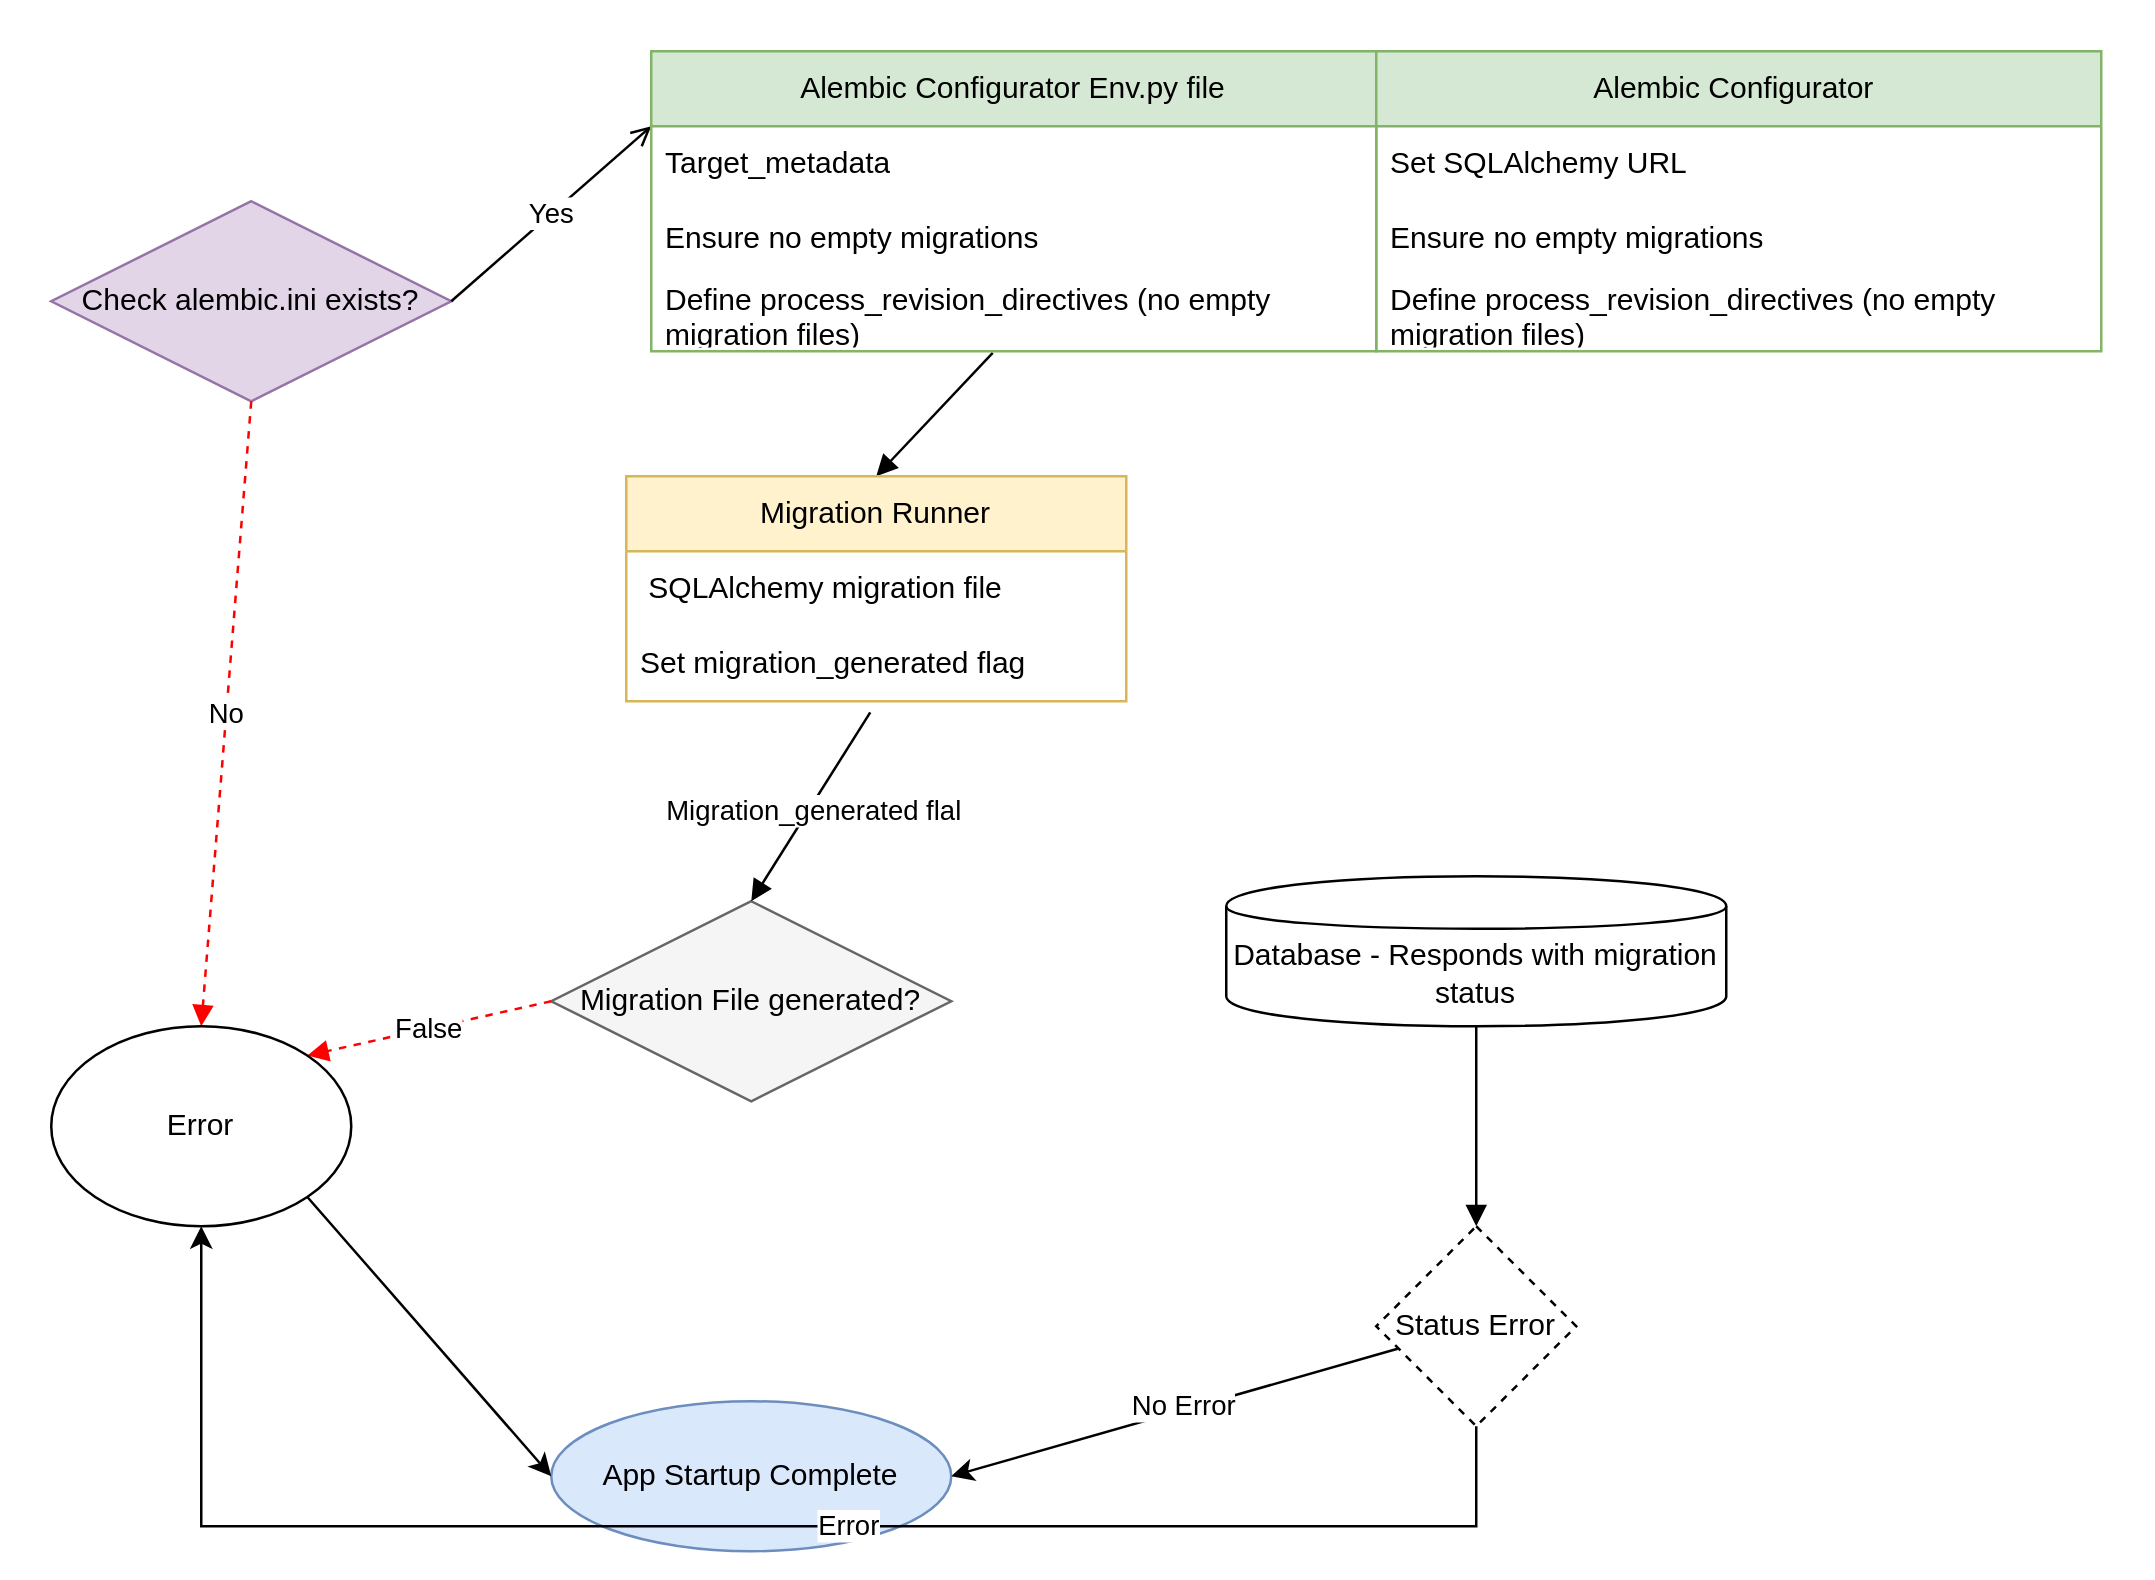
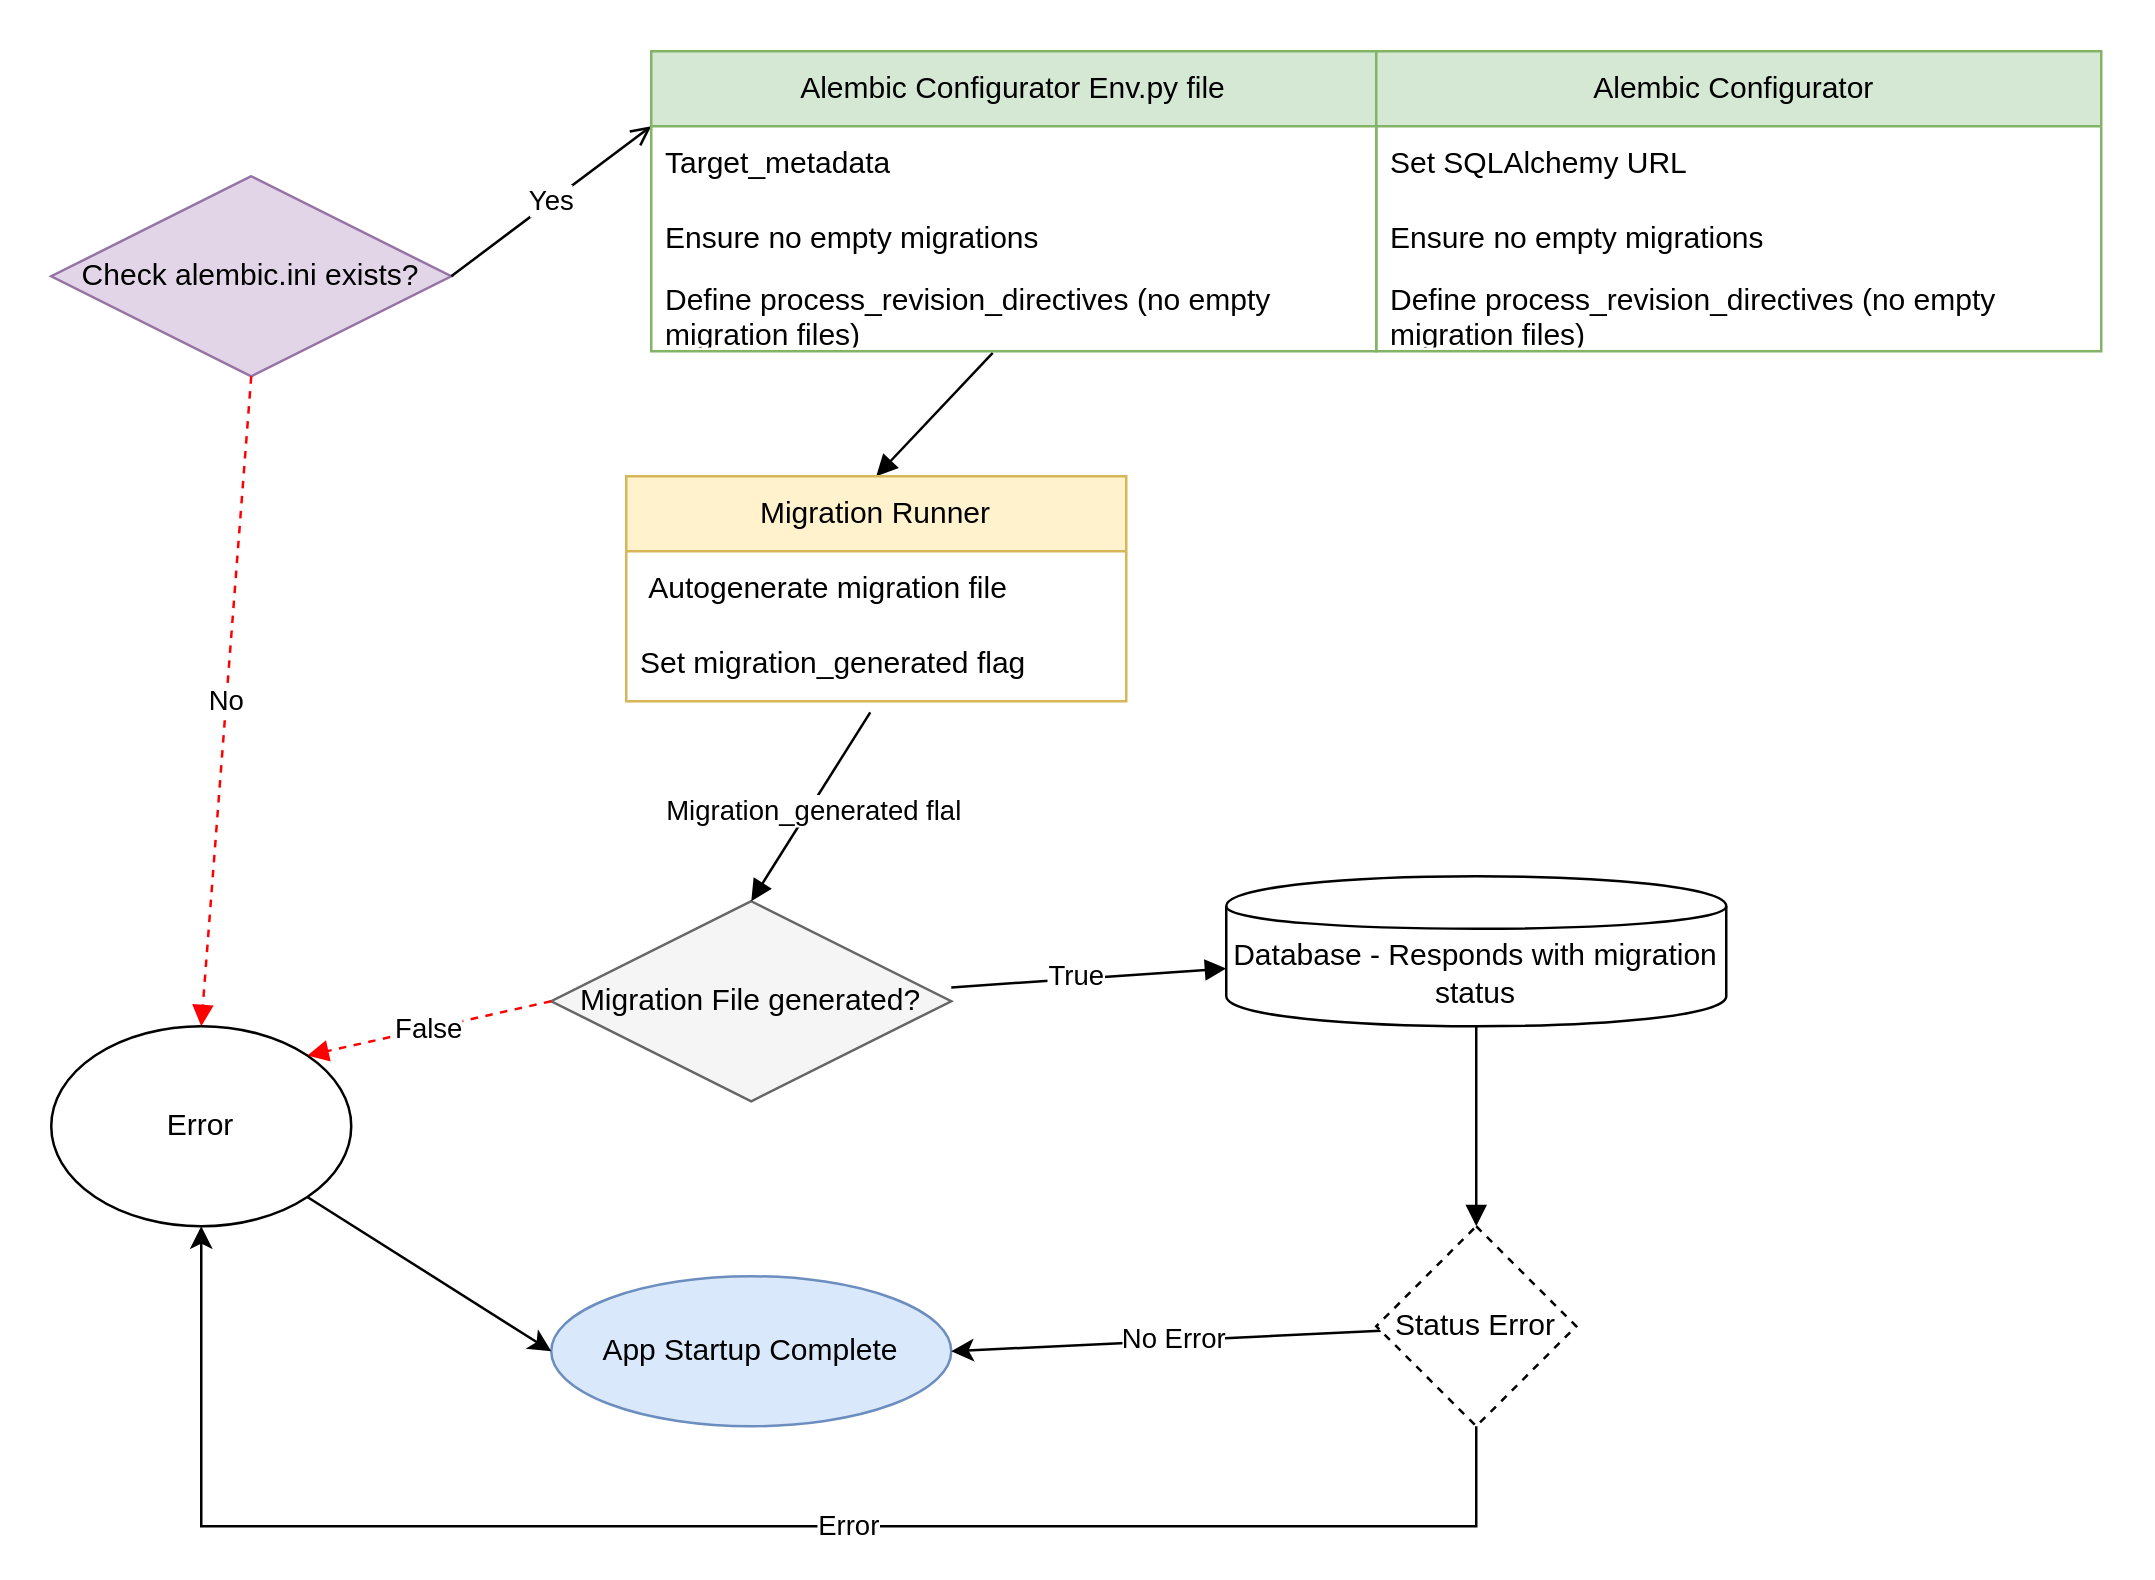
(251, 301) -> (251, 276)
(824, 589) -> (845, 589)
none -> (1078, 979)
(751, 1476) -> (751, 1351)
